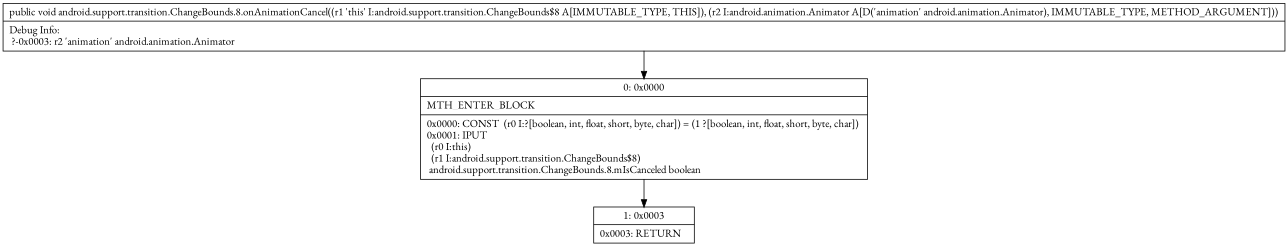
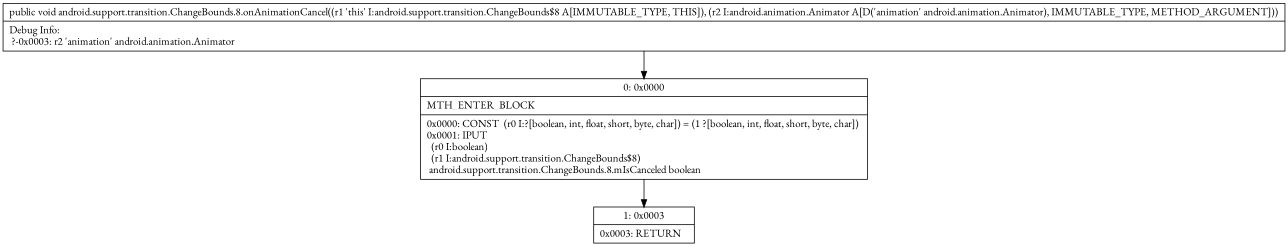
(449, 147) -> (457, 147)
